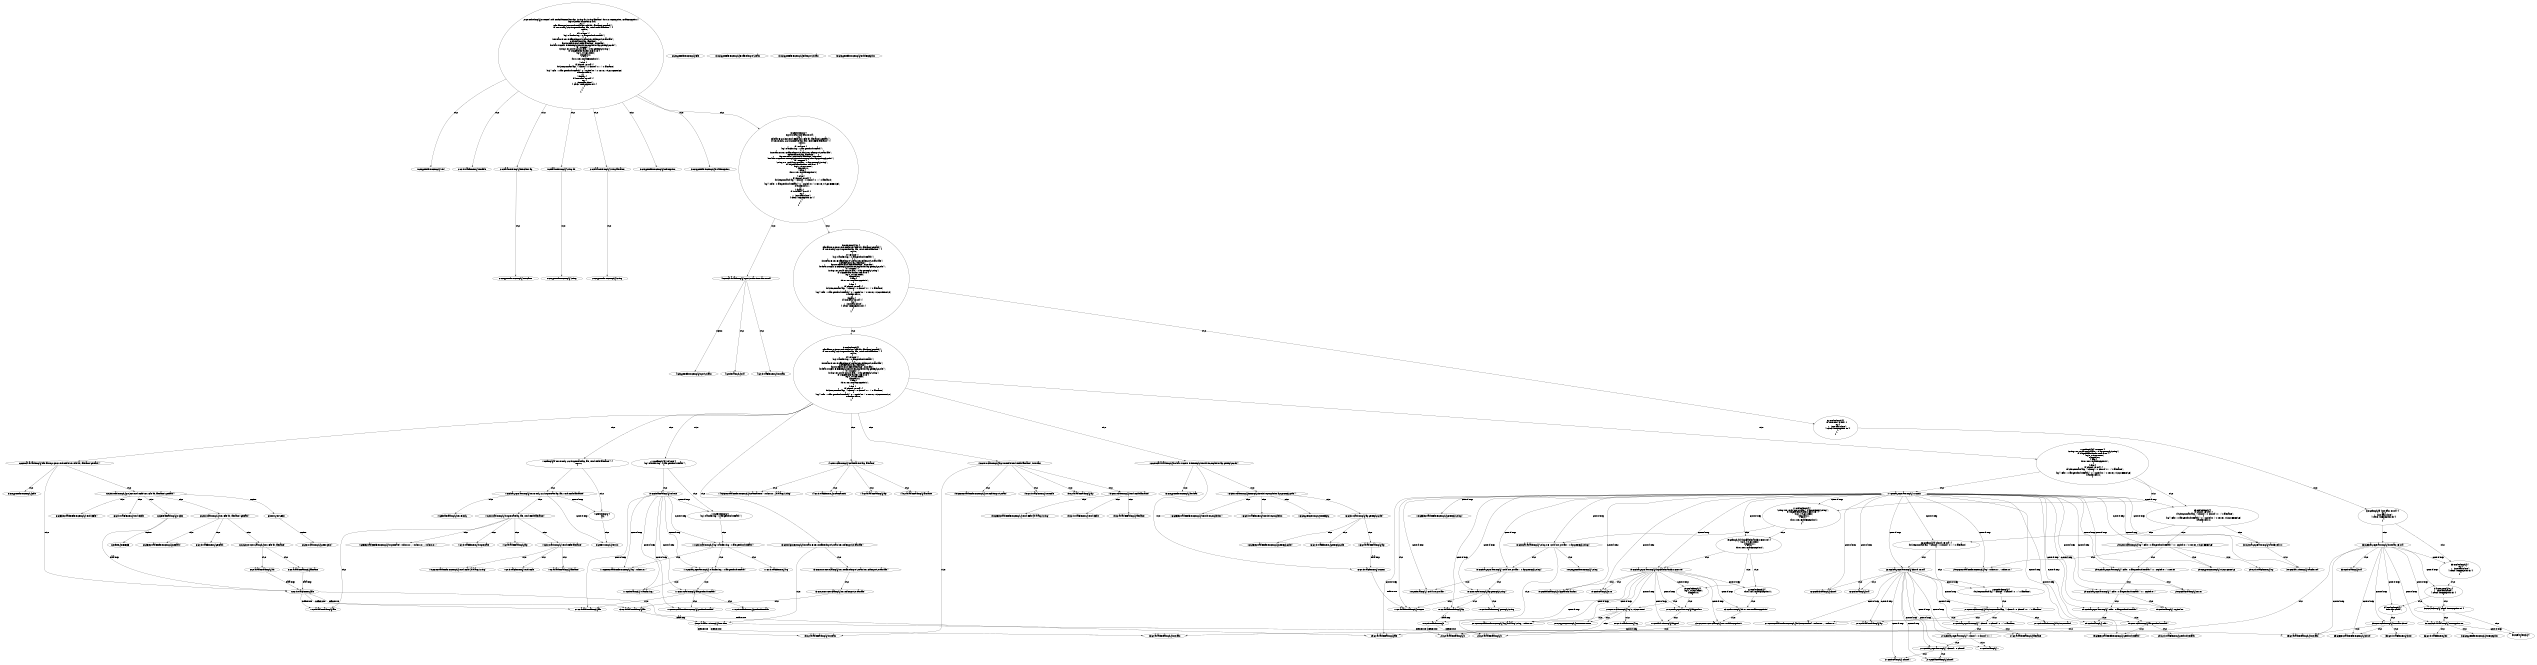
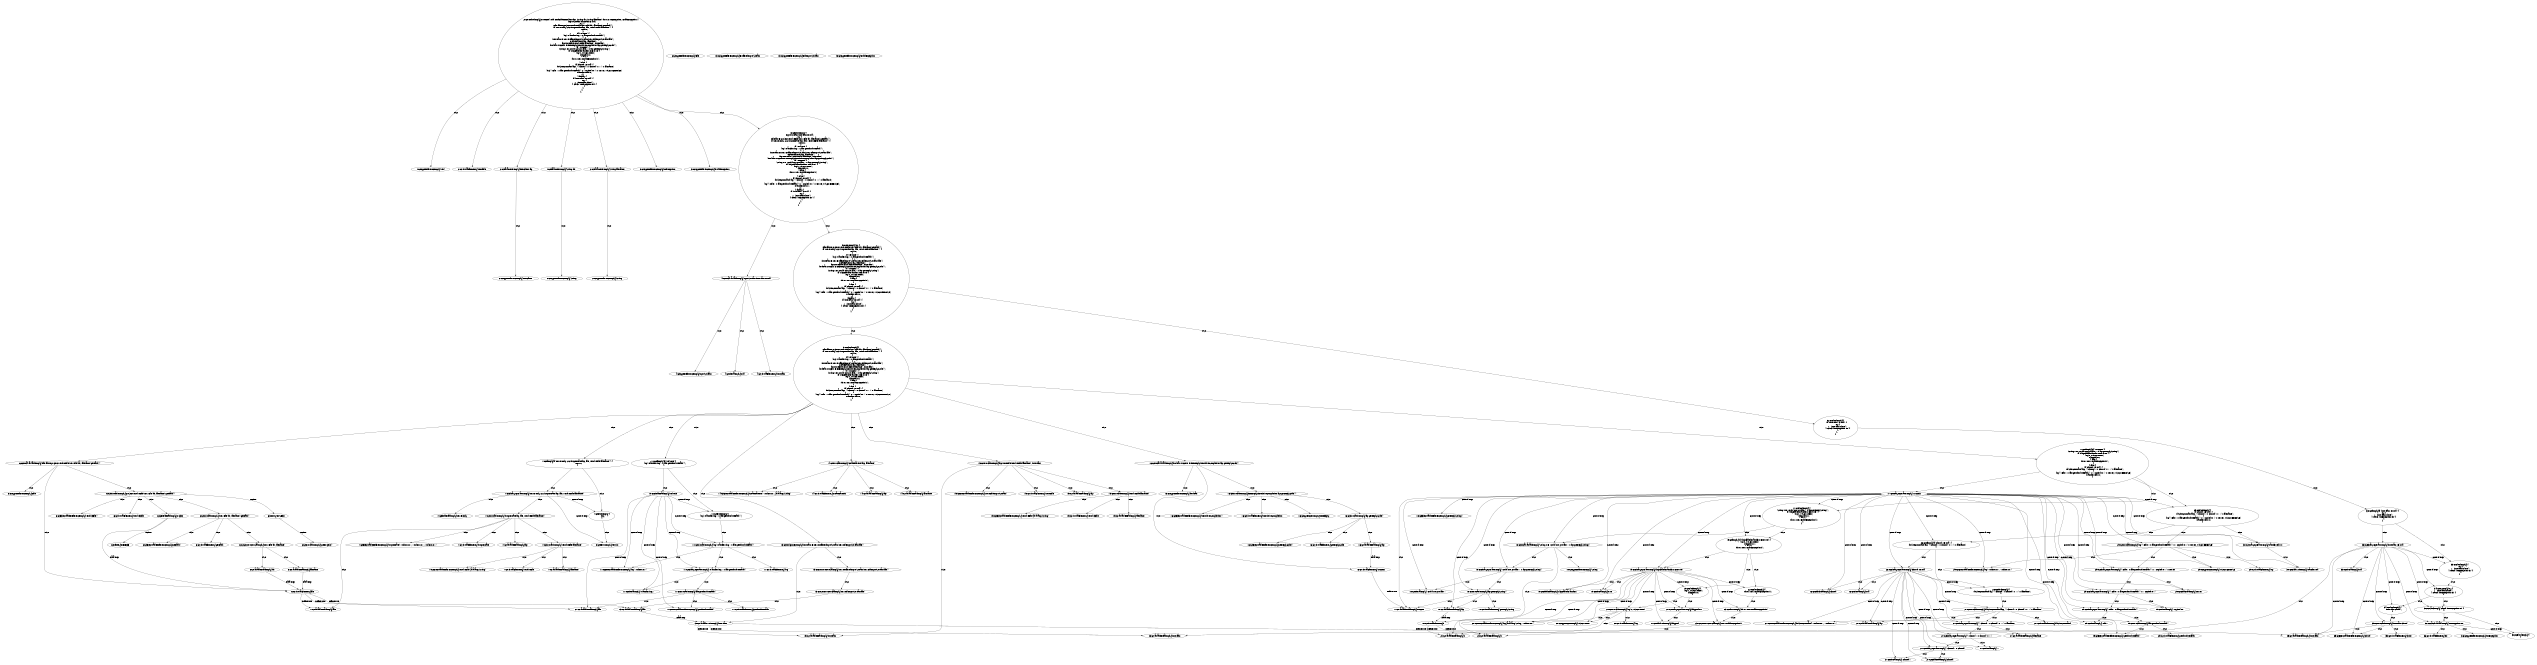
(719, 331) -> (719, 331)
(661, 548) -> none
(1573, 623) -> (1573, 623)
(1557, 631) -> (1551, 603)
(1384, 636) -> none
